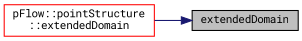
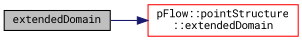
(168, 20) -> (124, 20)
